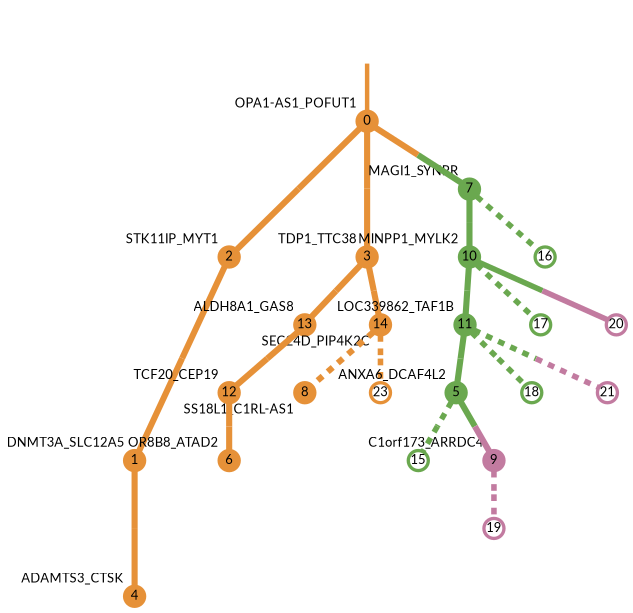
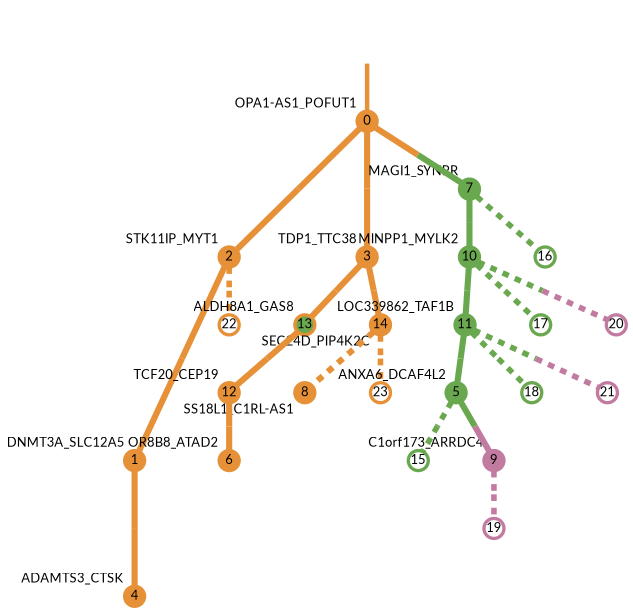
(543, 291) -> (543, 291)
none -> (229, 325)
(305, 325) -> (305, 325)
